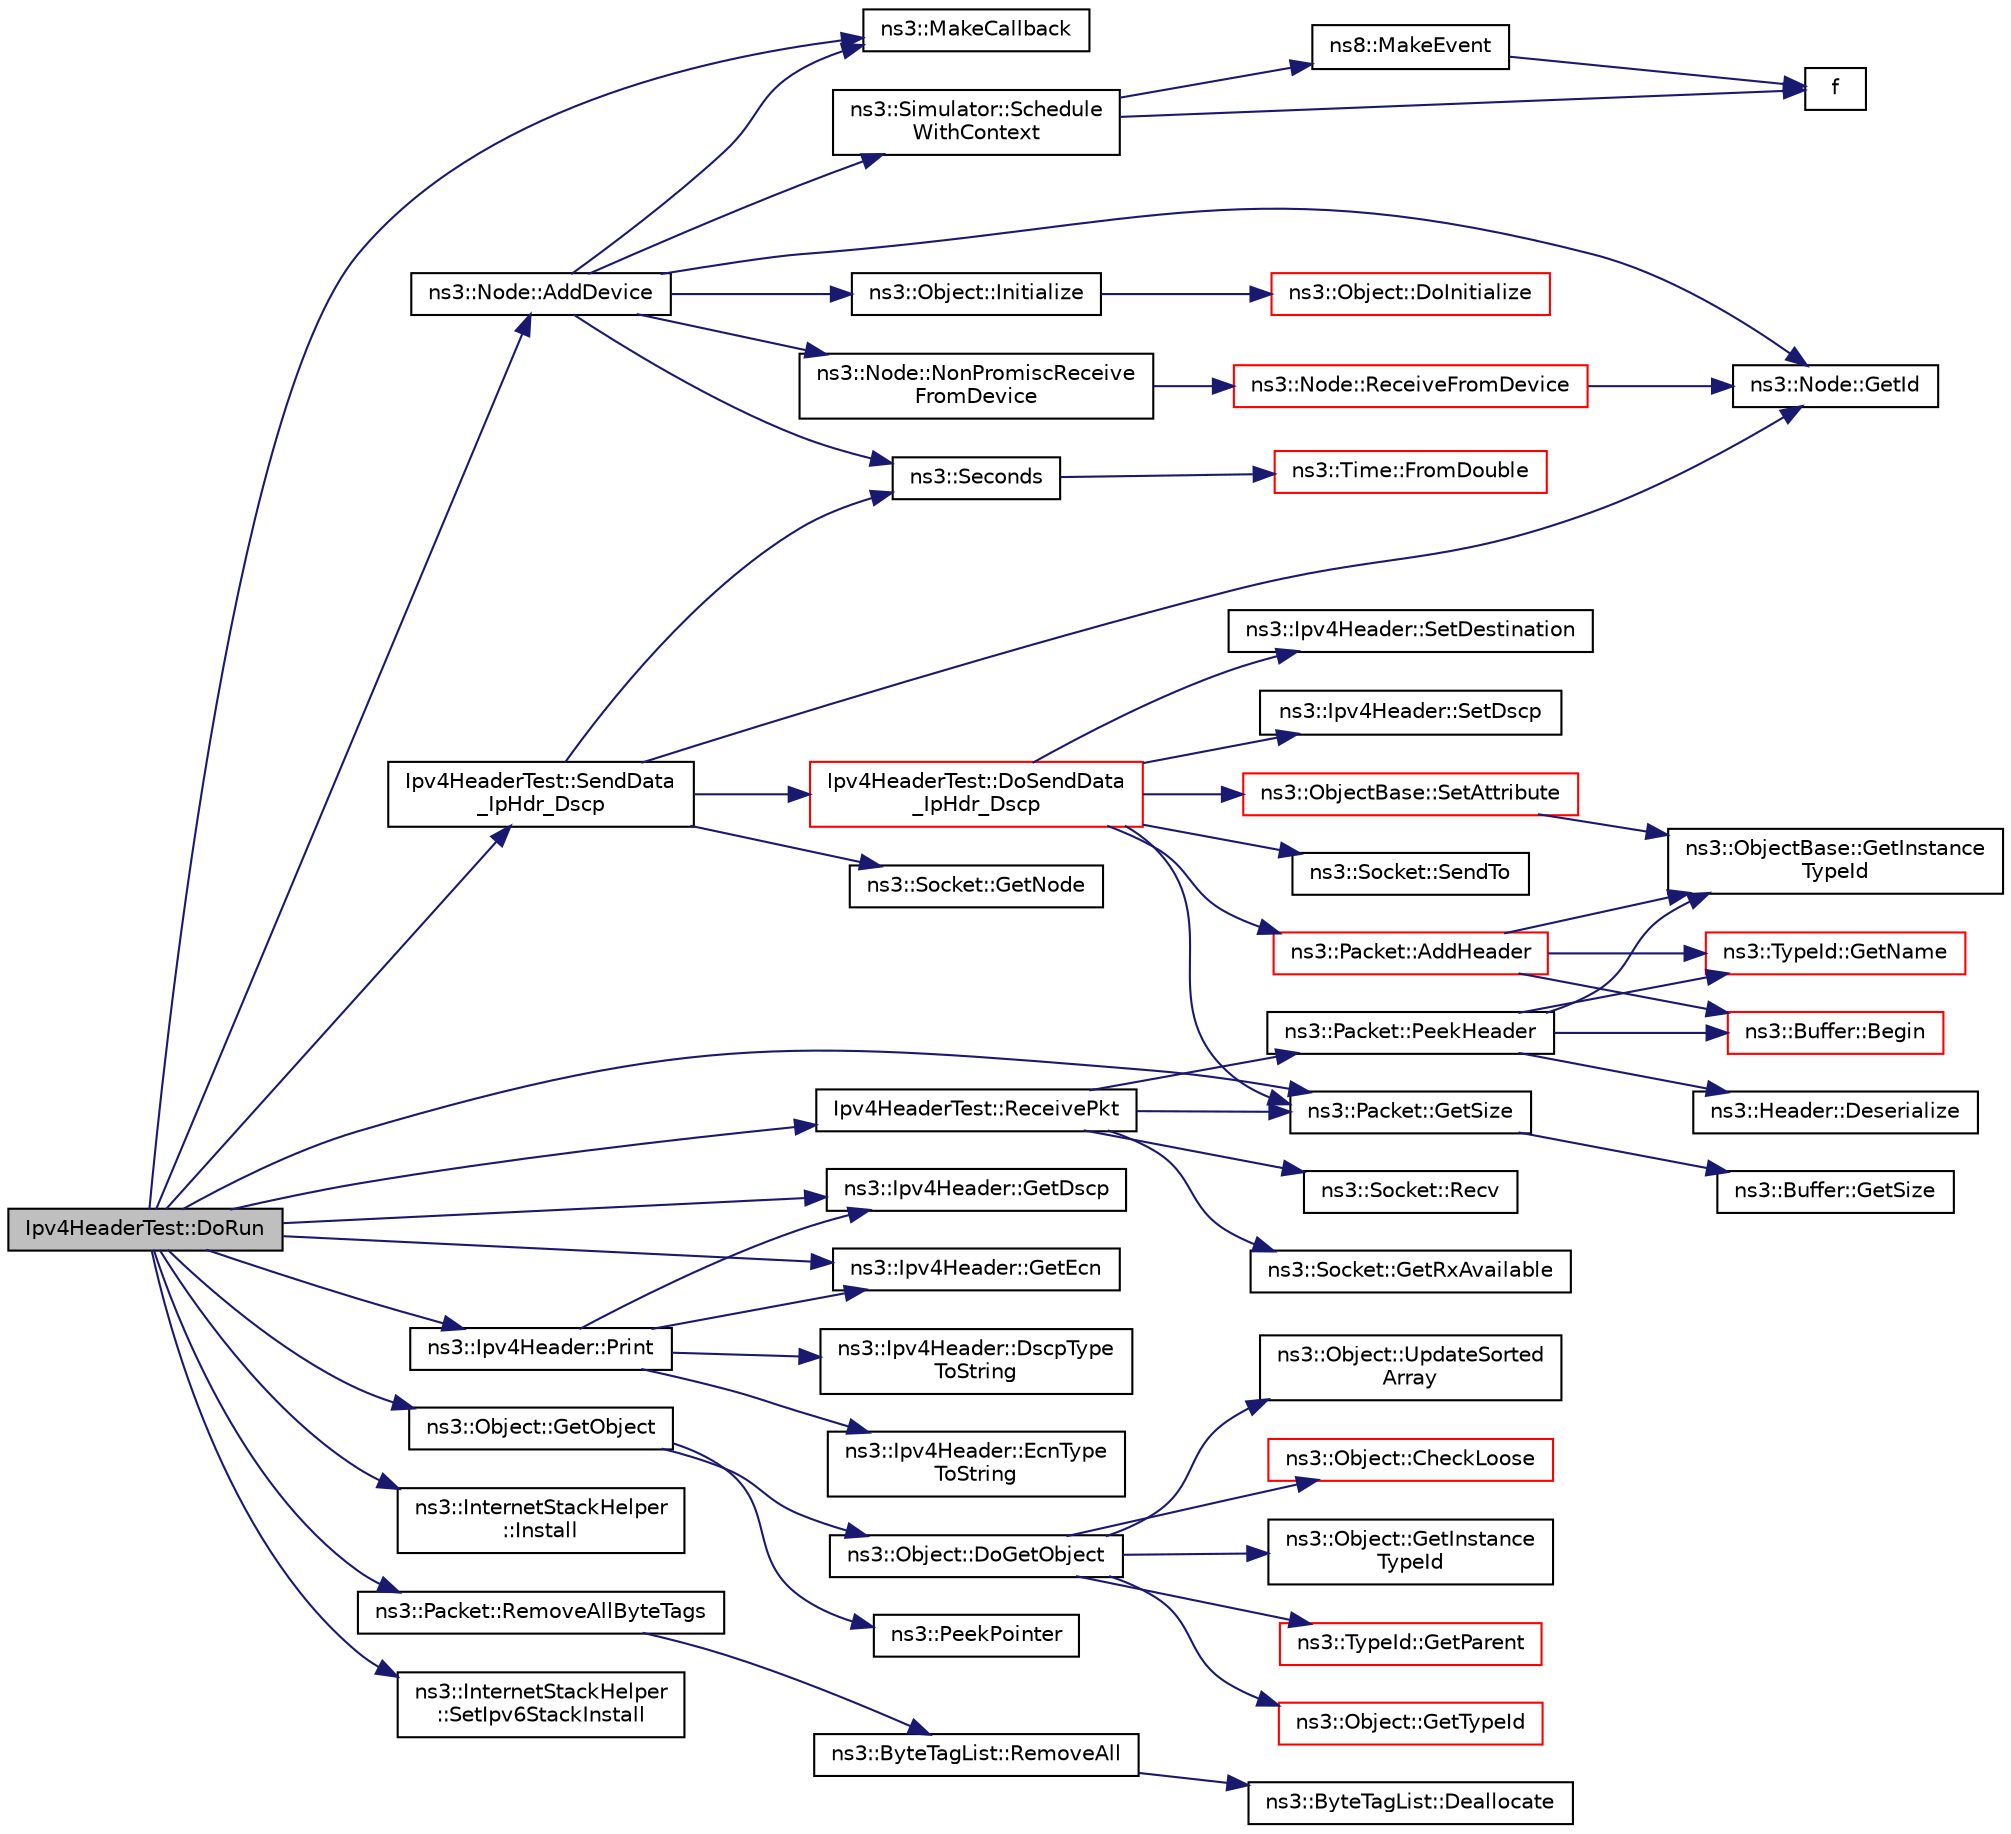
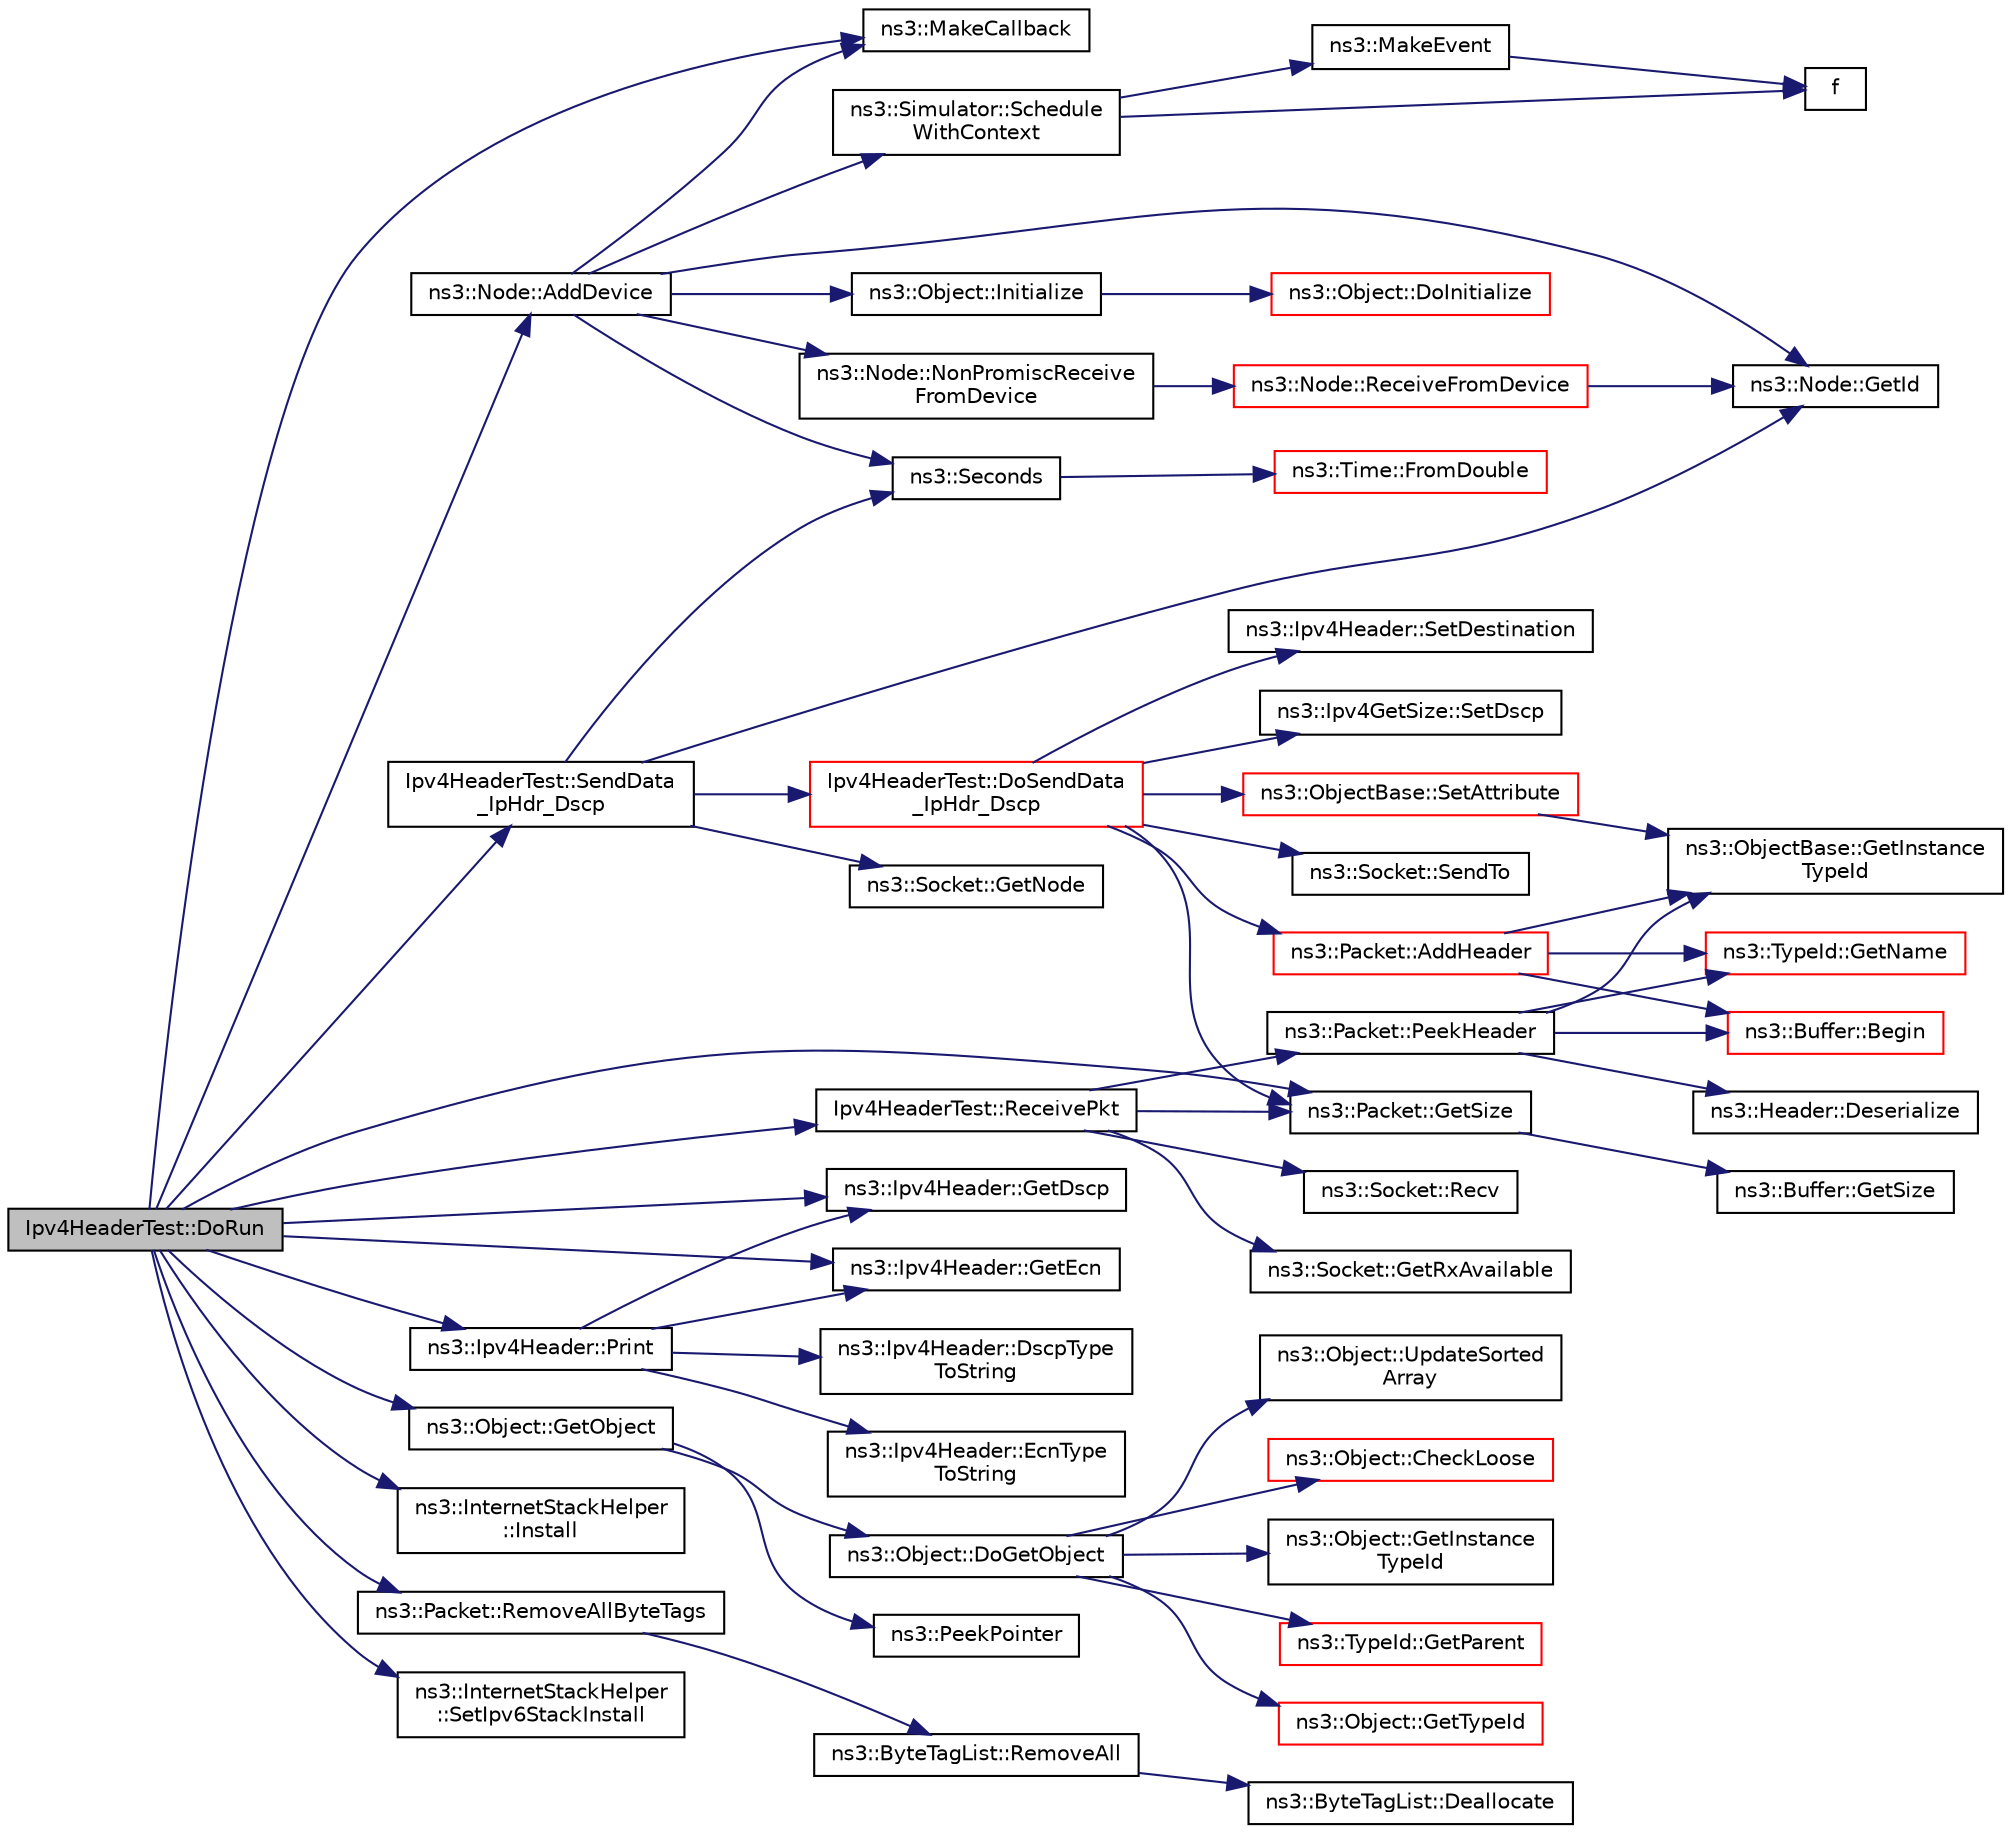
(1411, 47) -> (1411, 47)
(1411, 713) -> (1411, 713)
